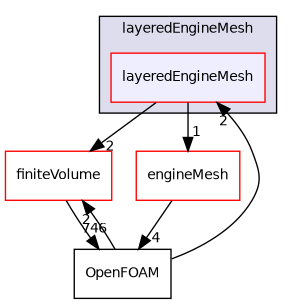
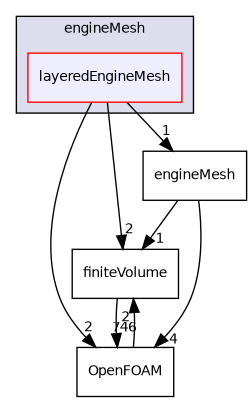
(188, 29) -> (105, 29)
(59, 176) -> (125, 274)
(188, 176) -> (195, 176)
(251, 202) -> (52, 221)
none -> (164, 219)
